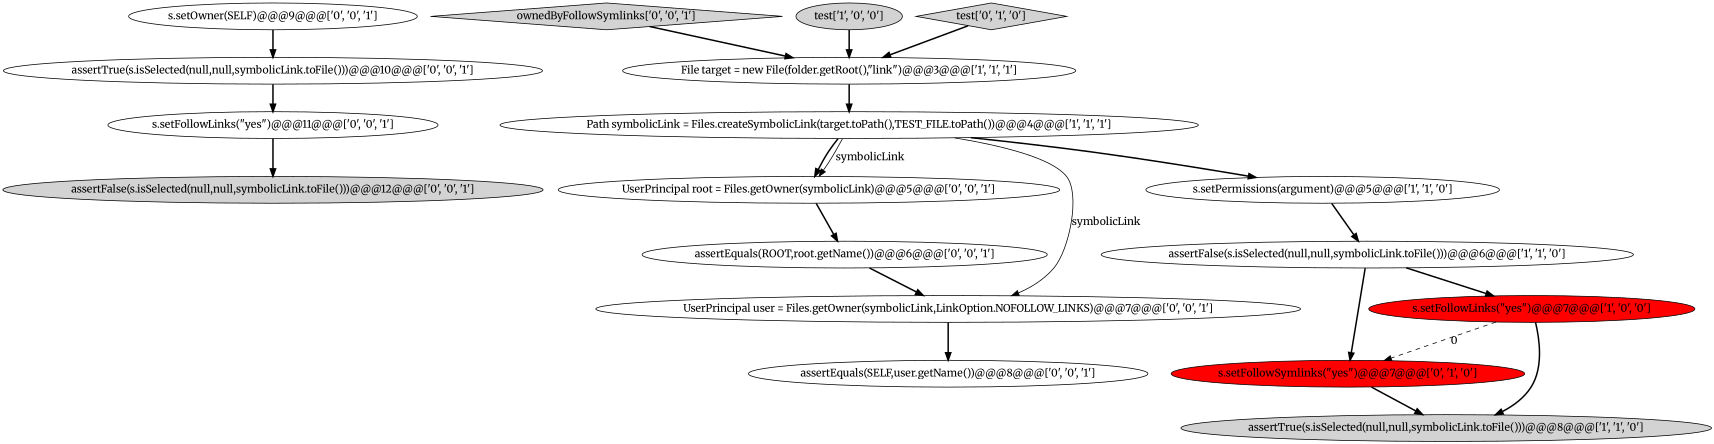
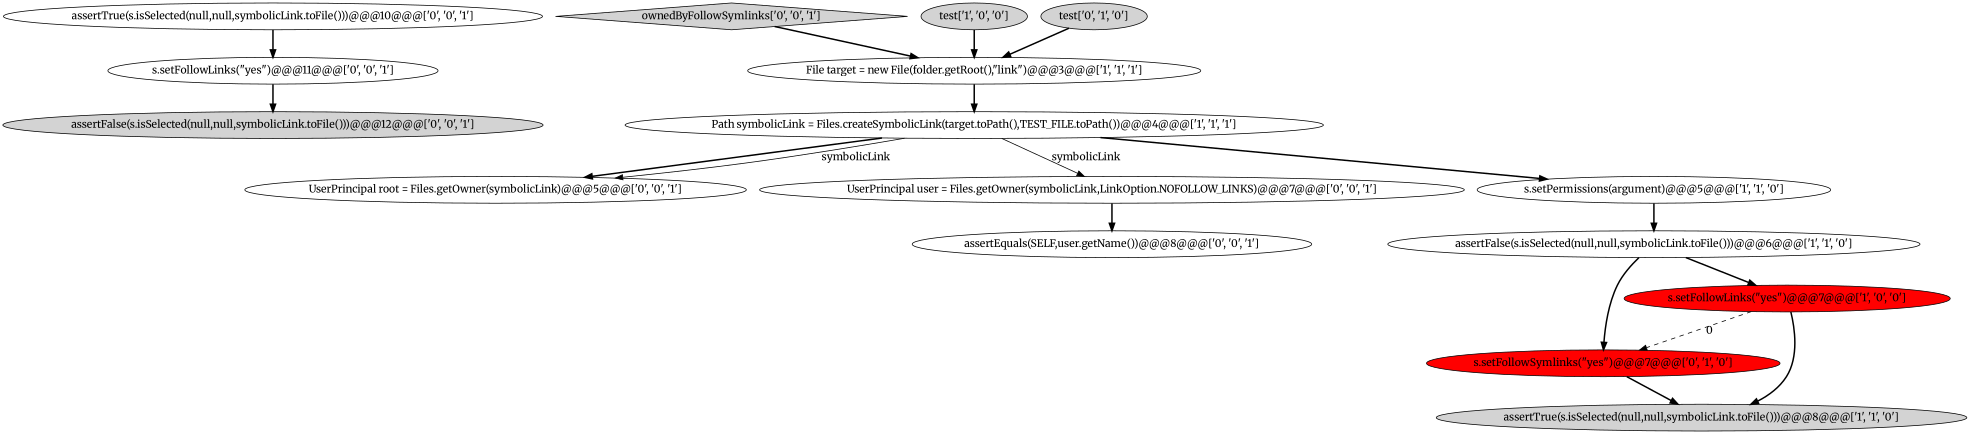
(273, 16) -> none
(991, 16) -> (1094, 16)
(845, 255) -> none
